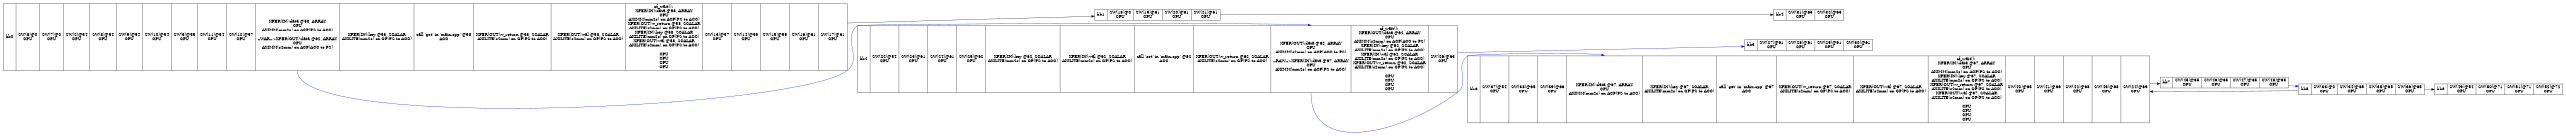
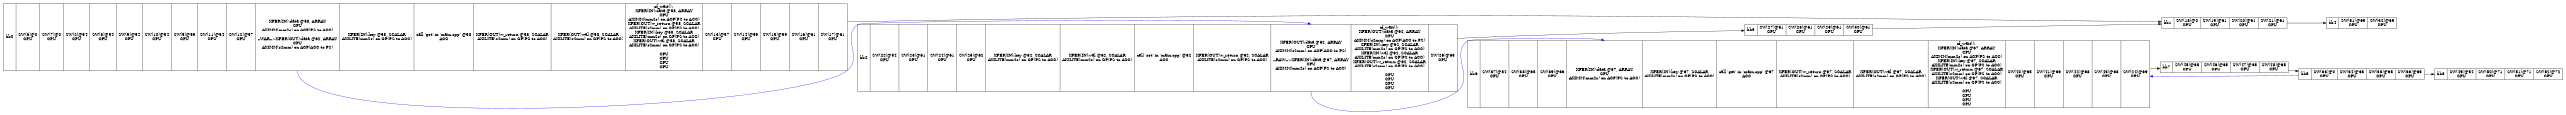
none -> (2016, 26)
(1599, 50) -> (1599, 33)
(2292, 86) -> (2292, 71)
(2226, 91) -> (2226, 76)
